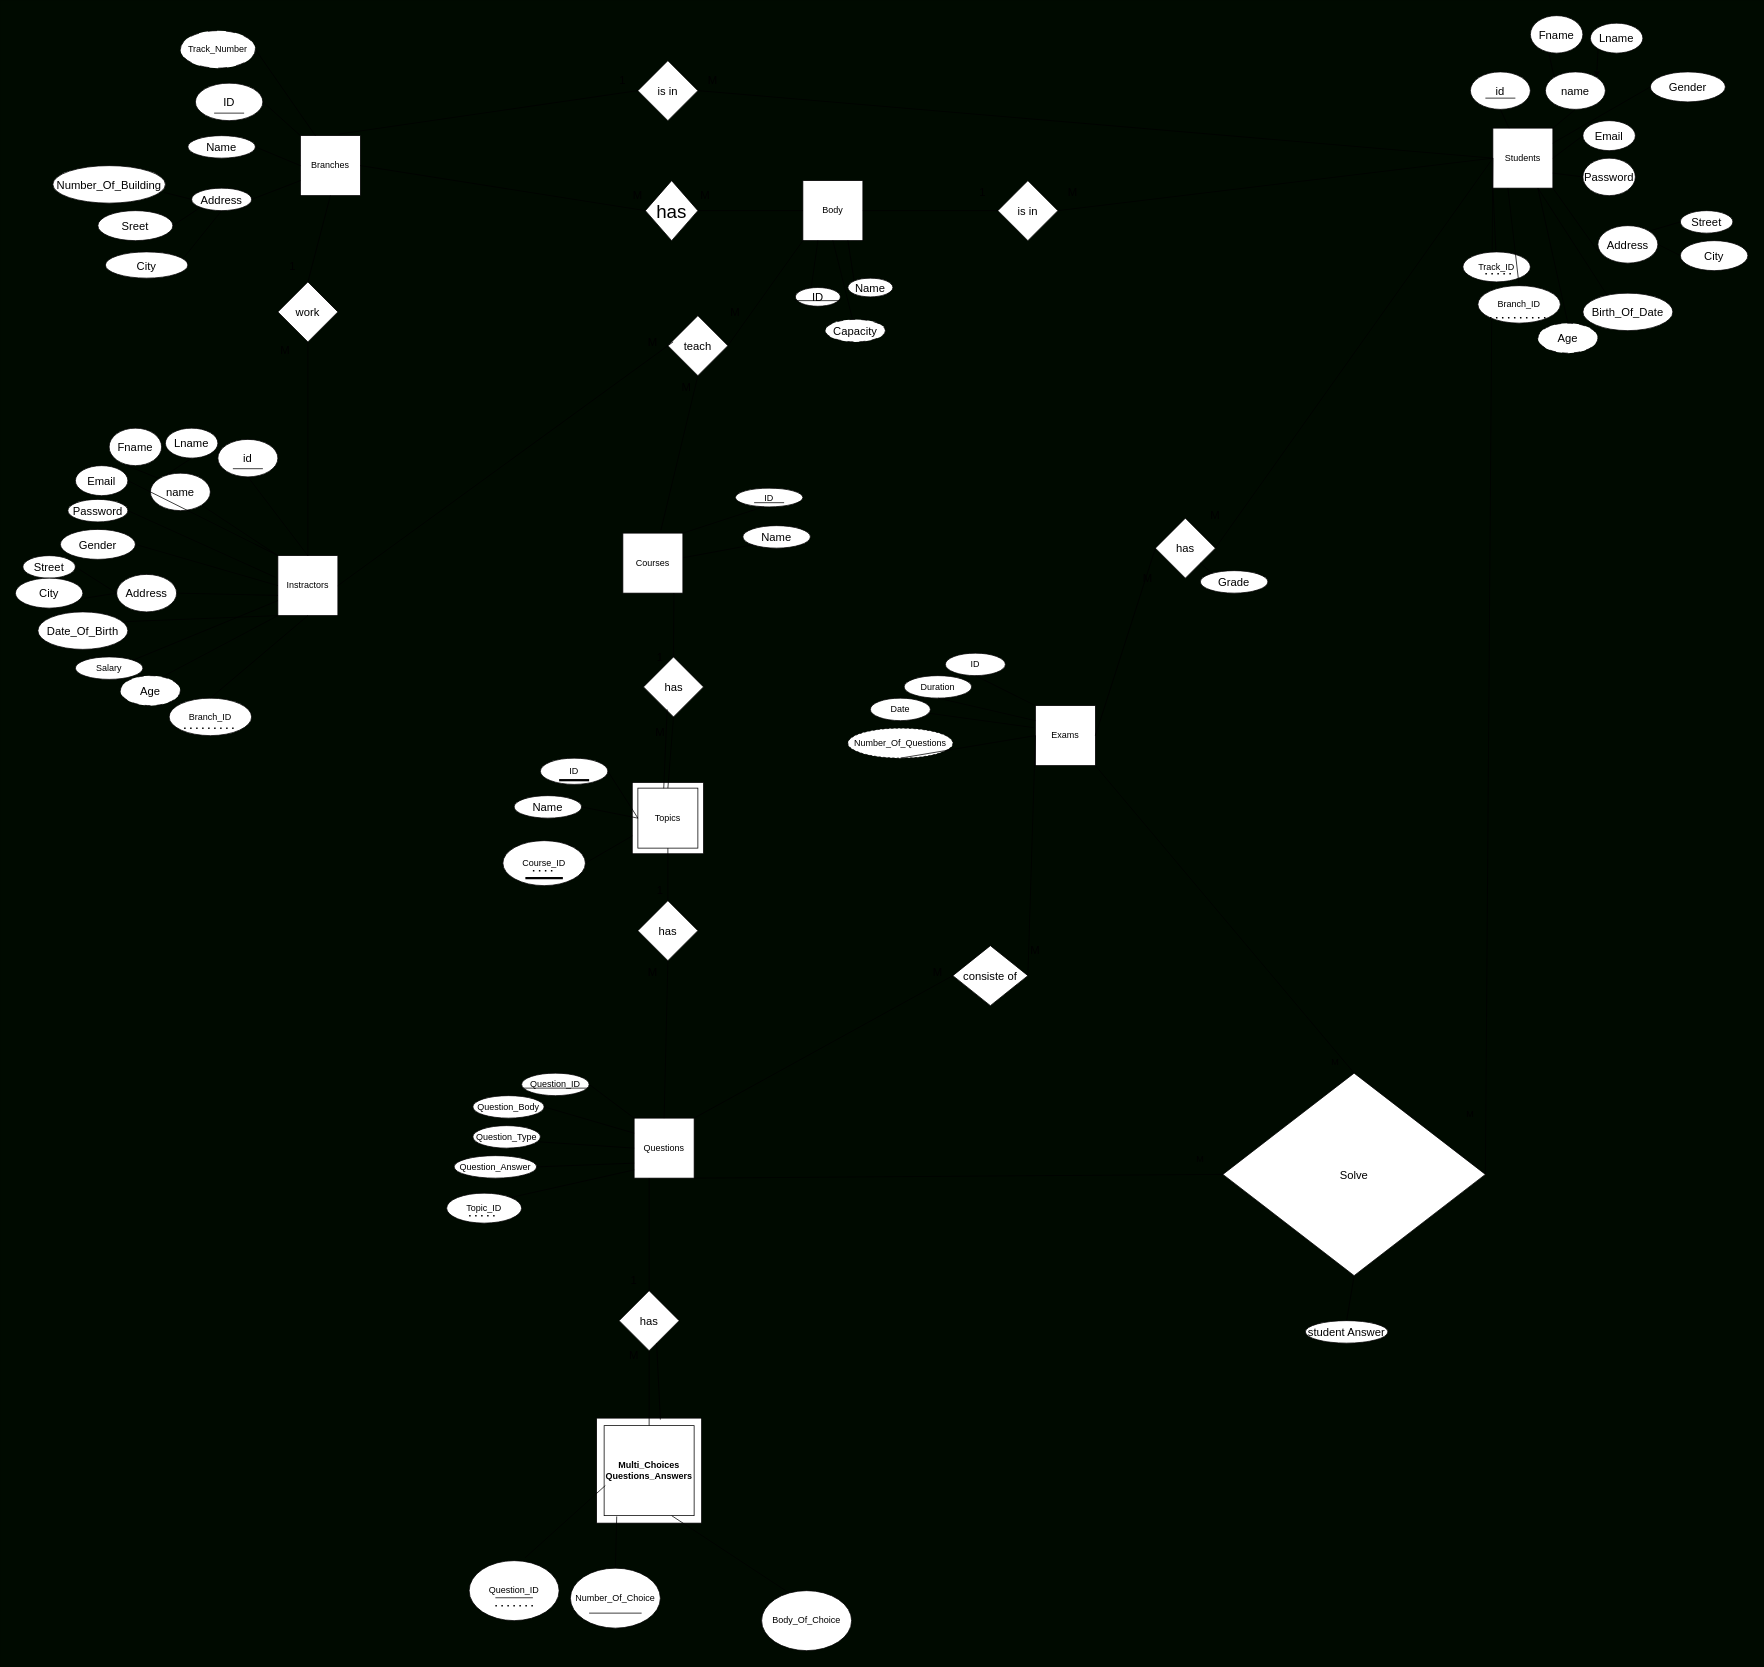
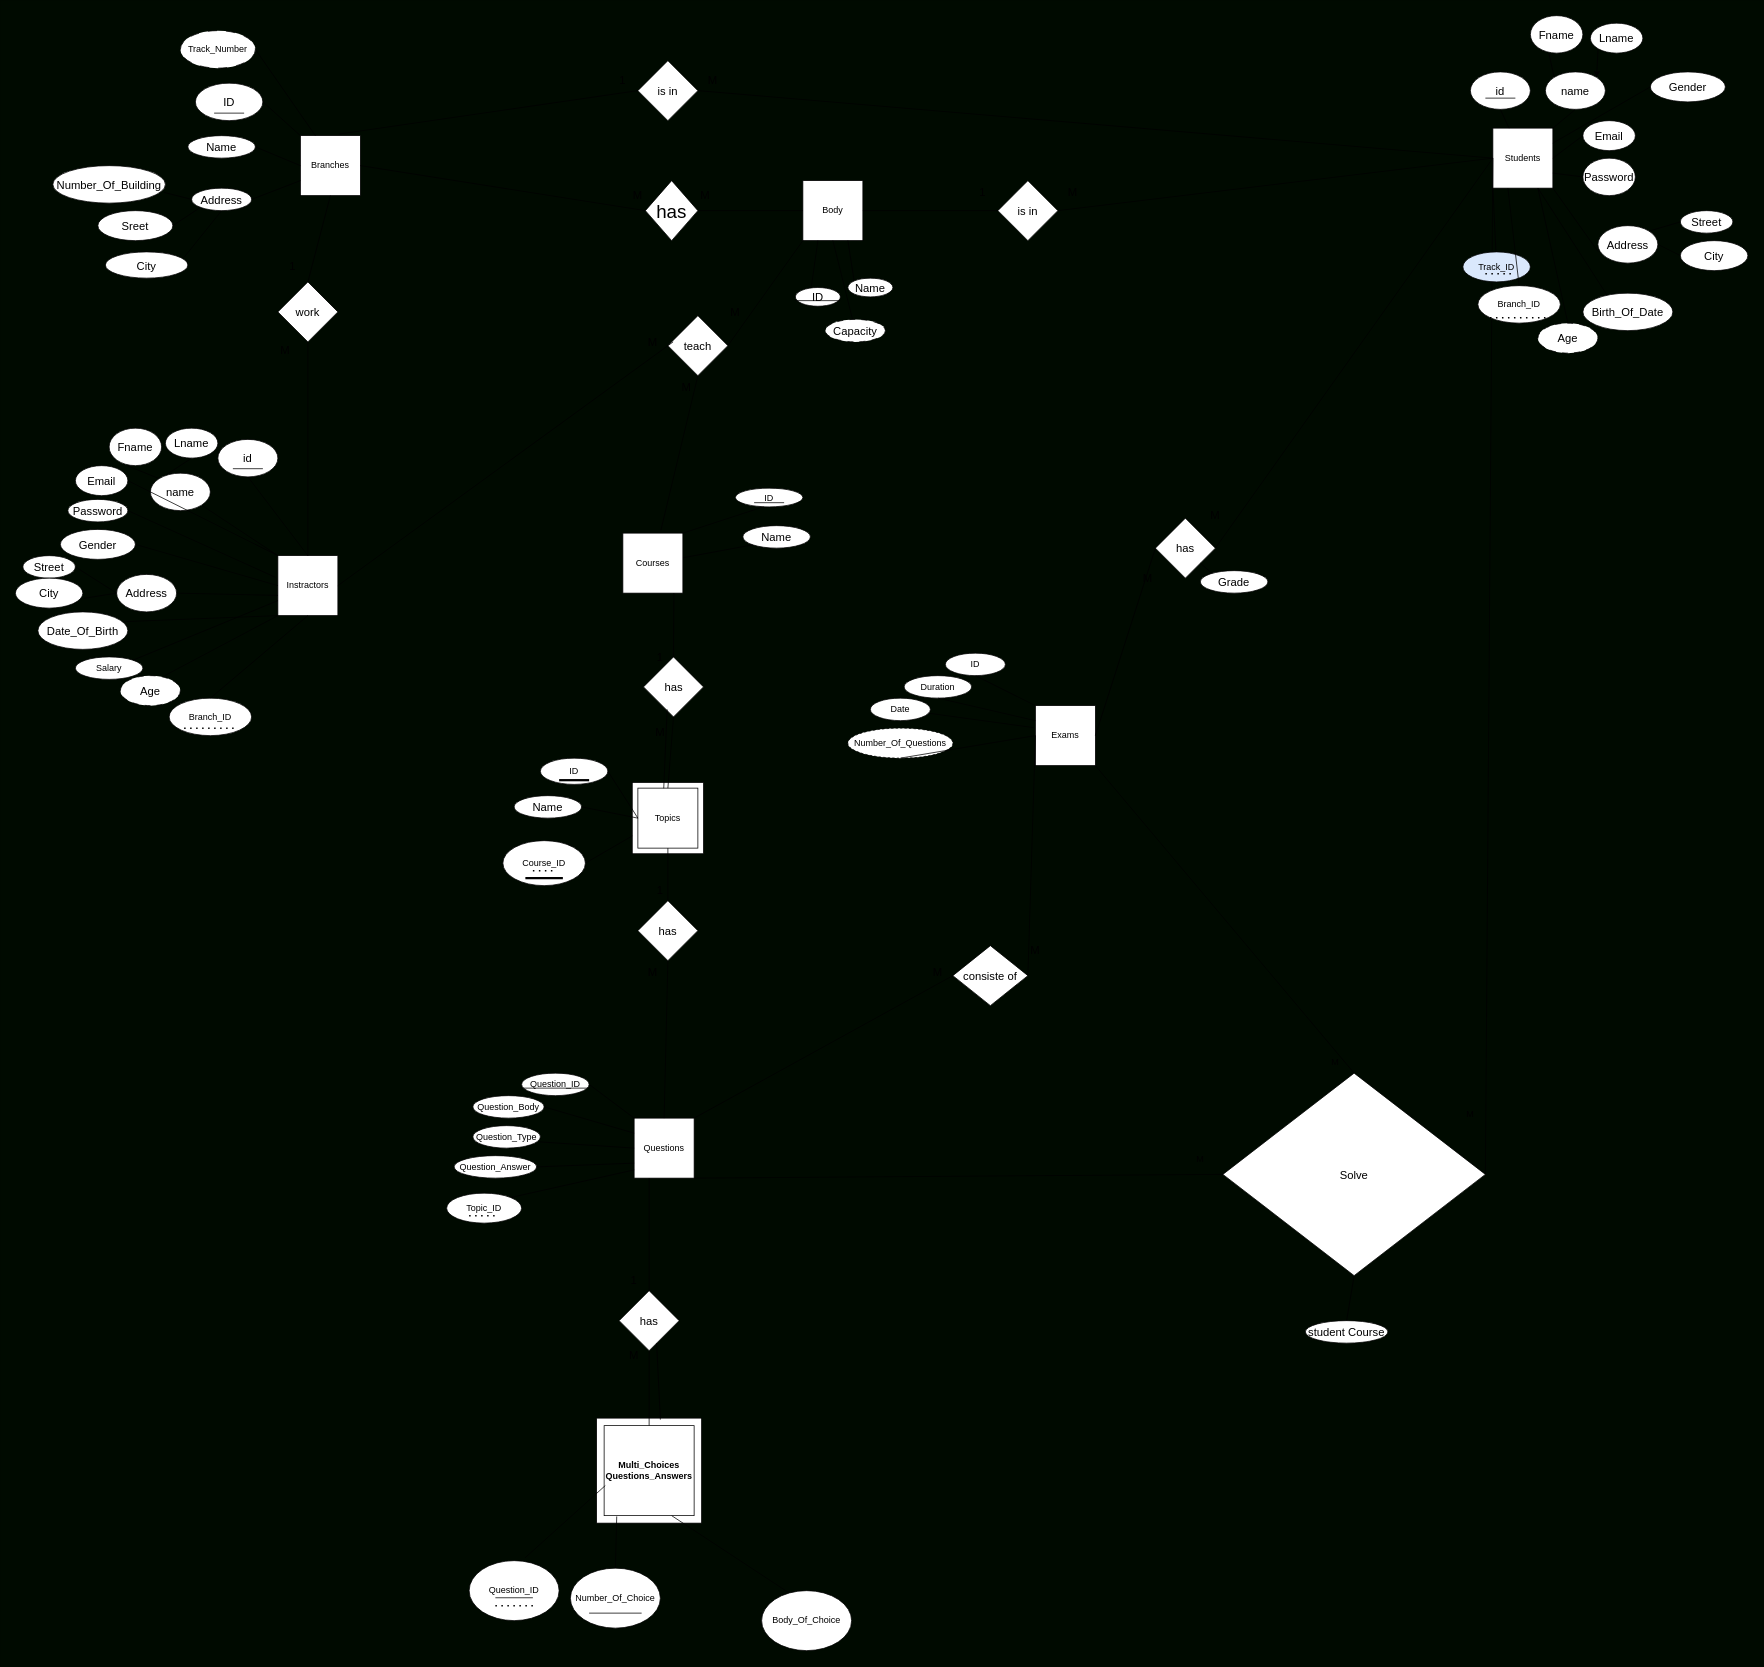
(1497, 267) -> (1497, 267)
(1347, 1332) -> (1347, 1332)
